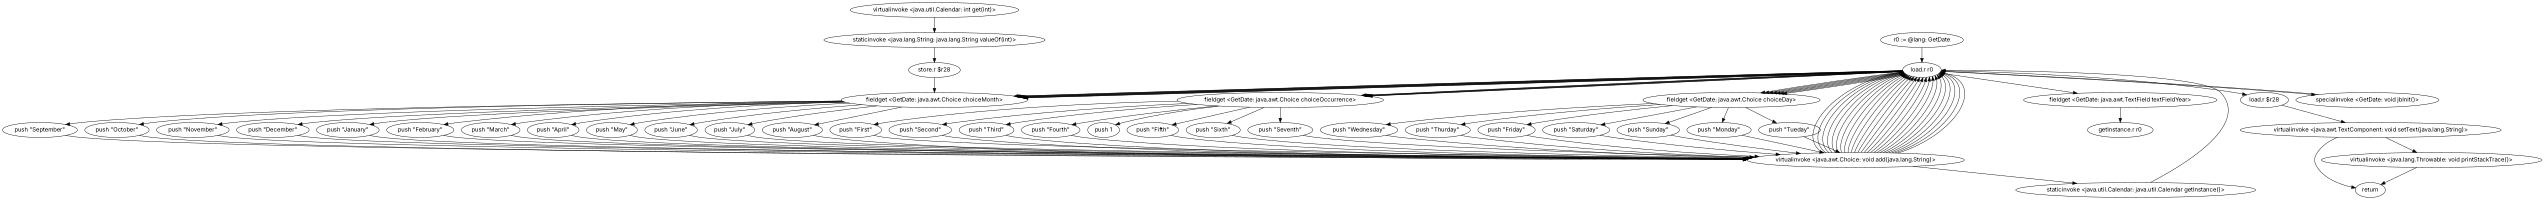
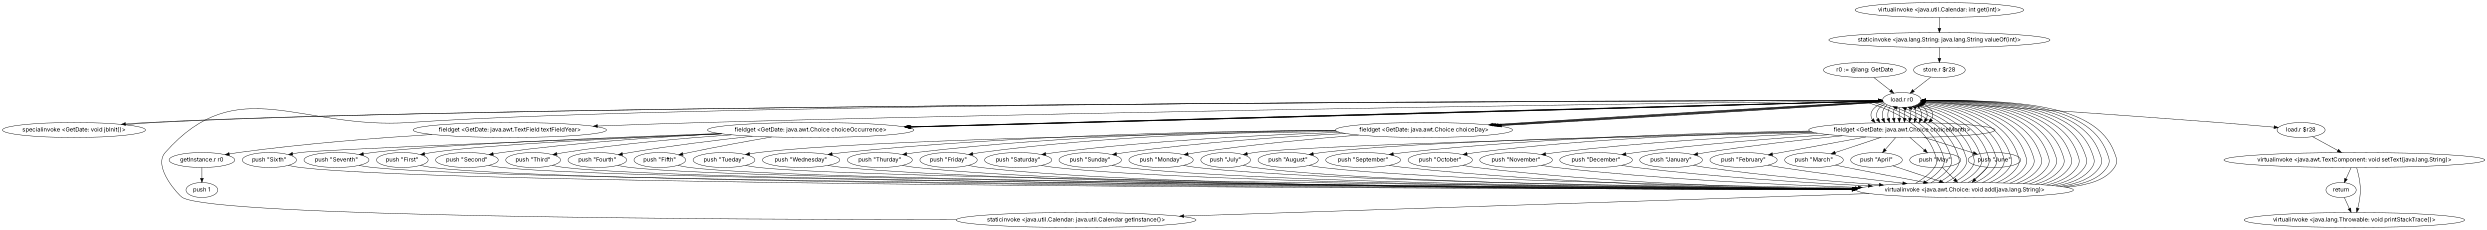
(934, 83) -> (1922, 84)
(1161, 114) -> (202, 173)
(2401, 175) -> (2347, 203)
